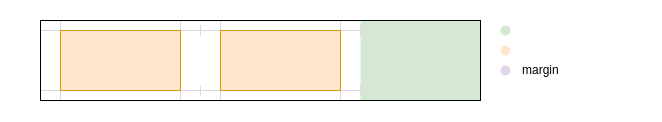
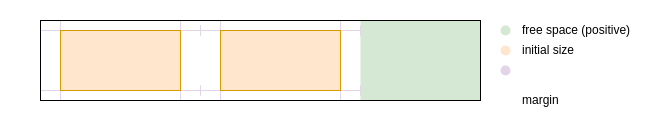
none -> (581, 31)
none -> (551, 51)
(551, 71) -> (551, 101)
